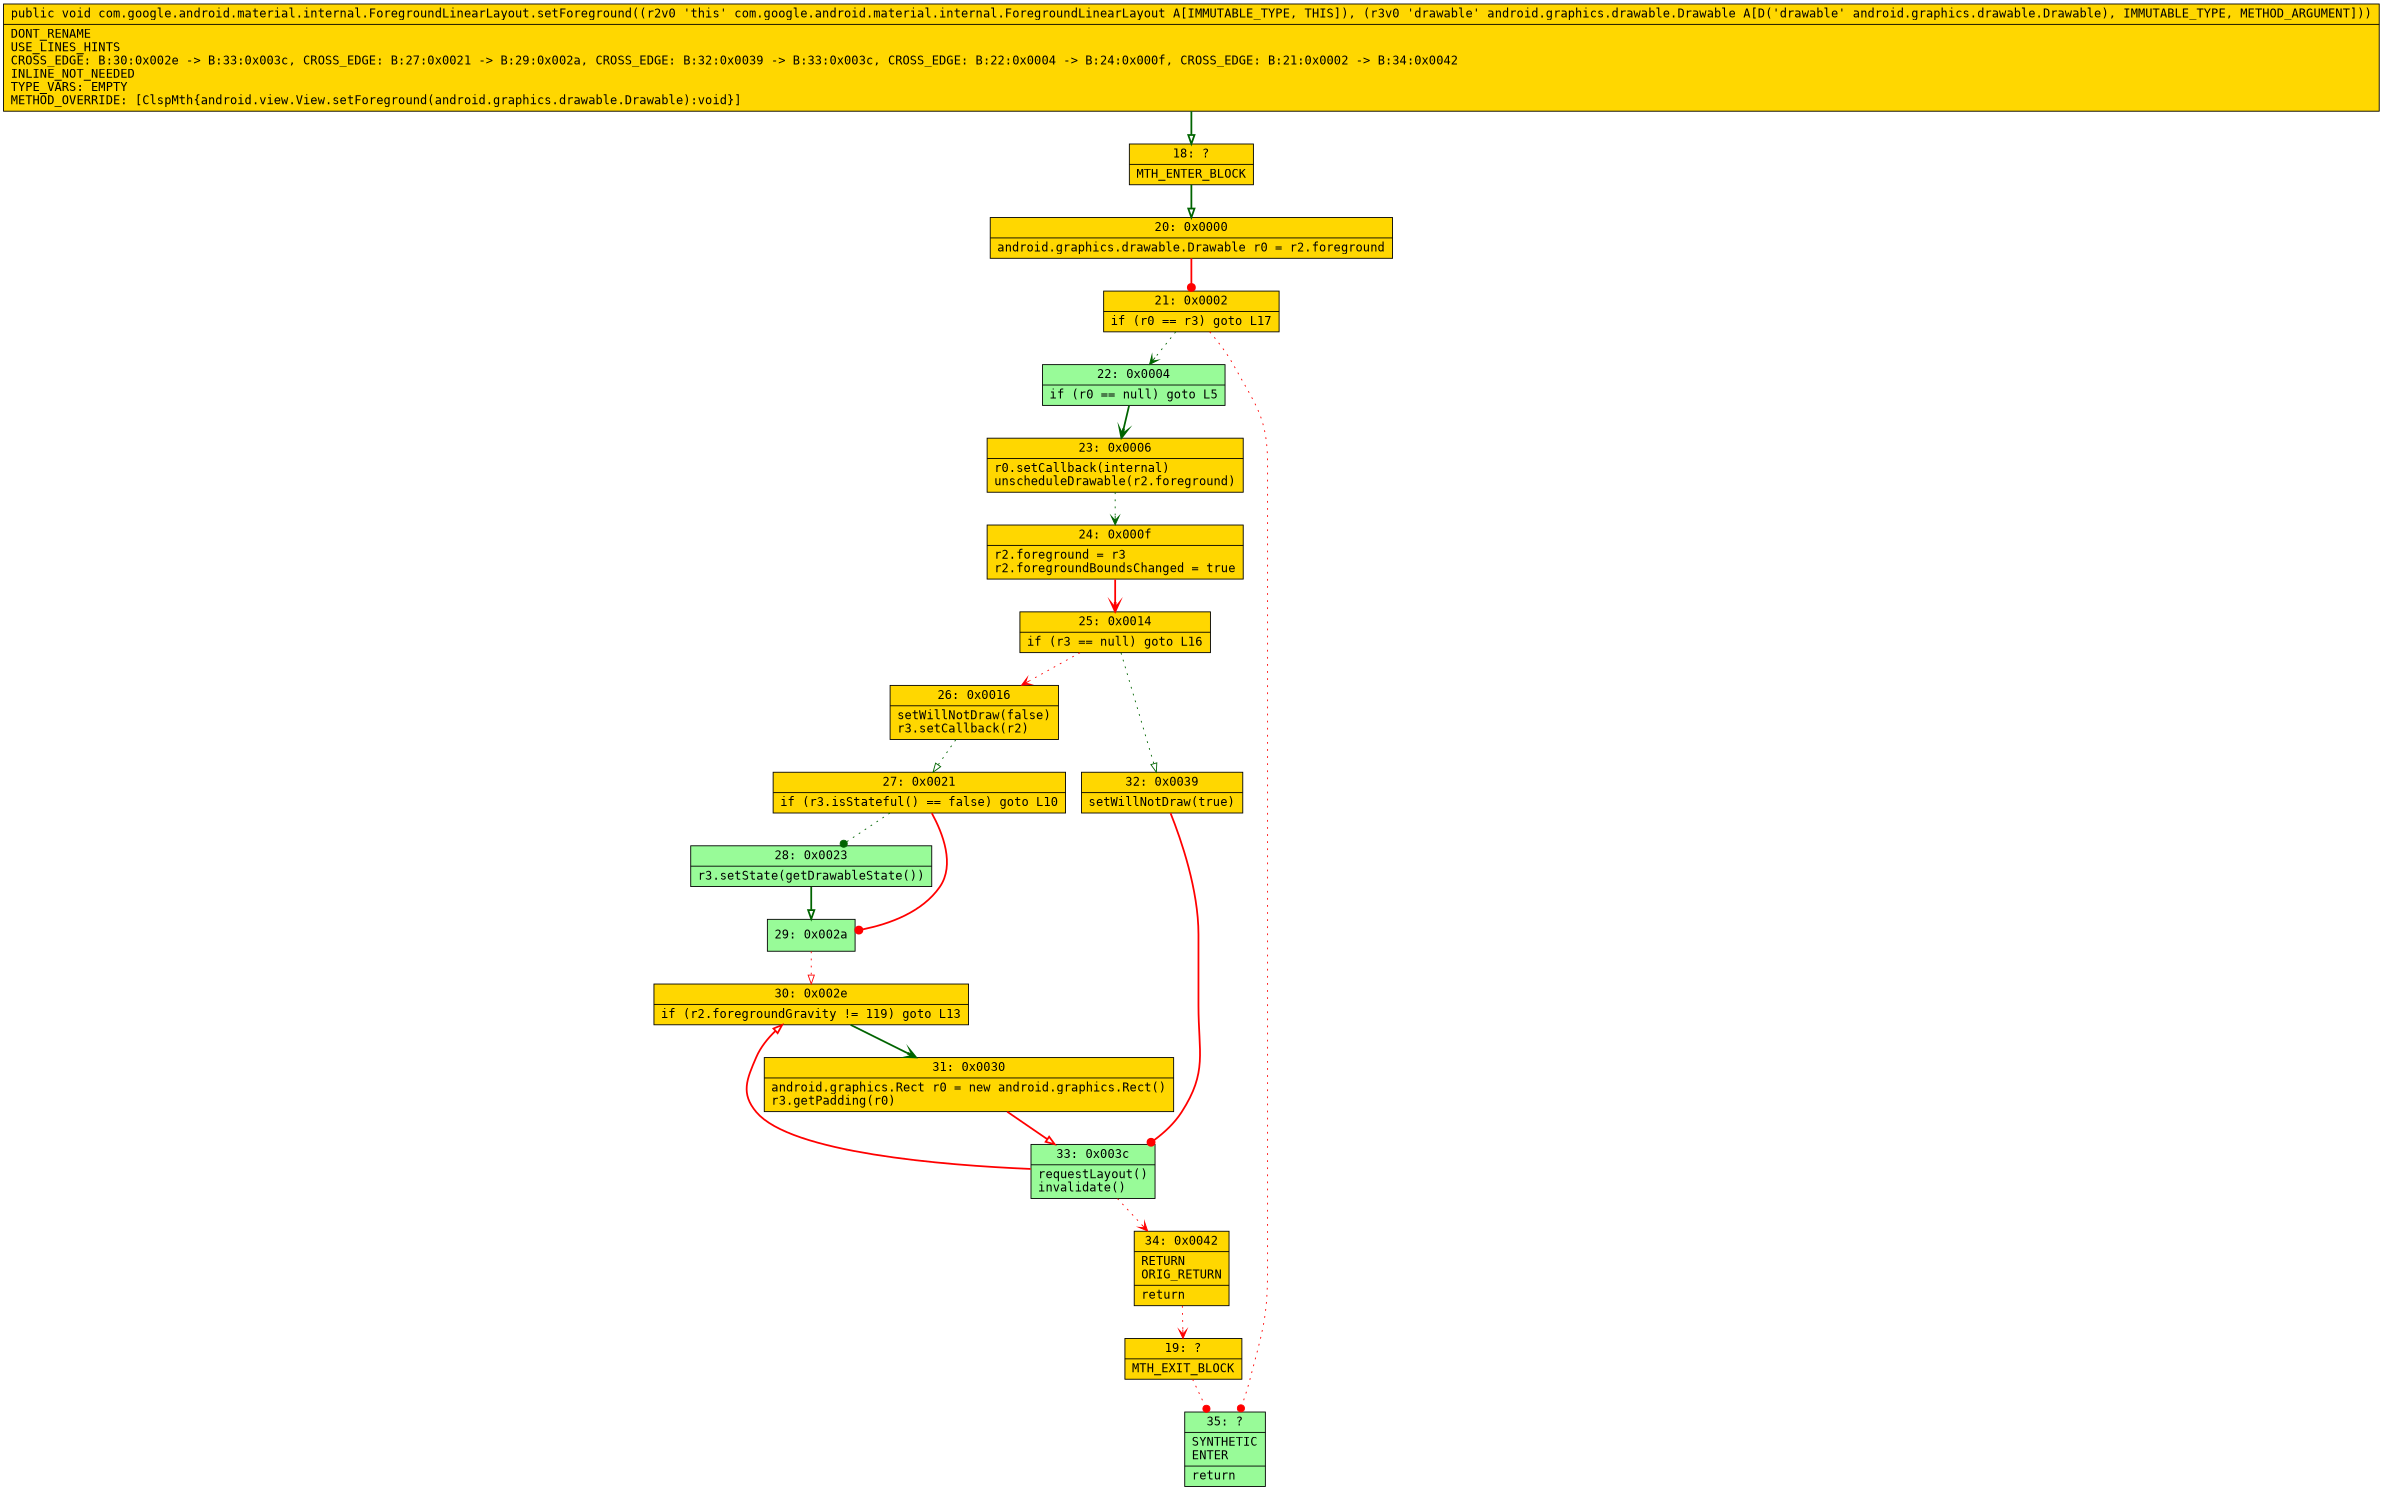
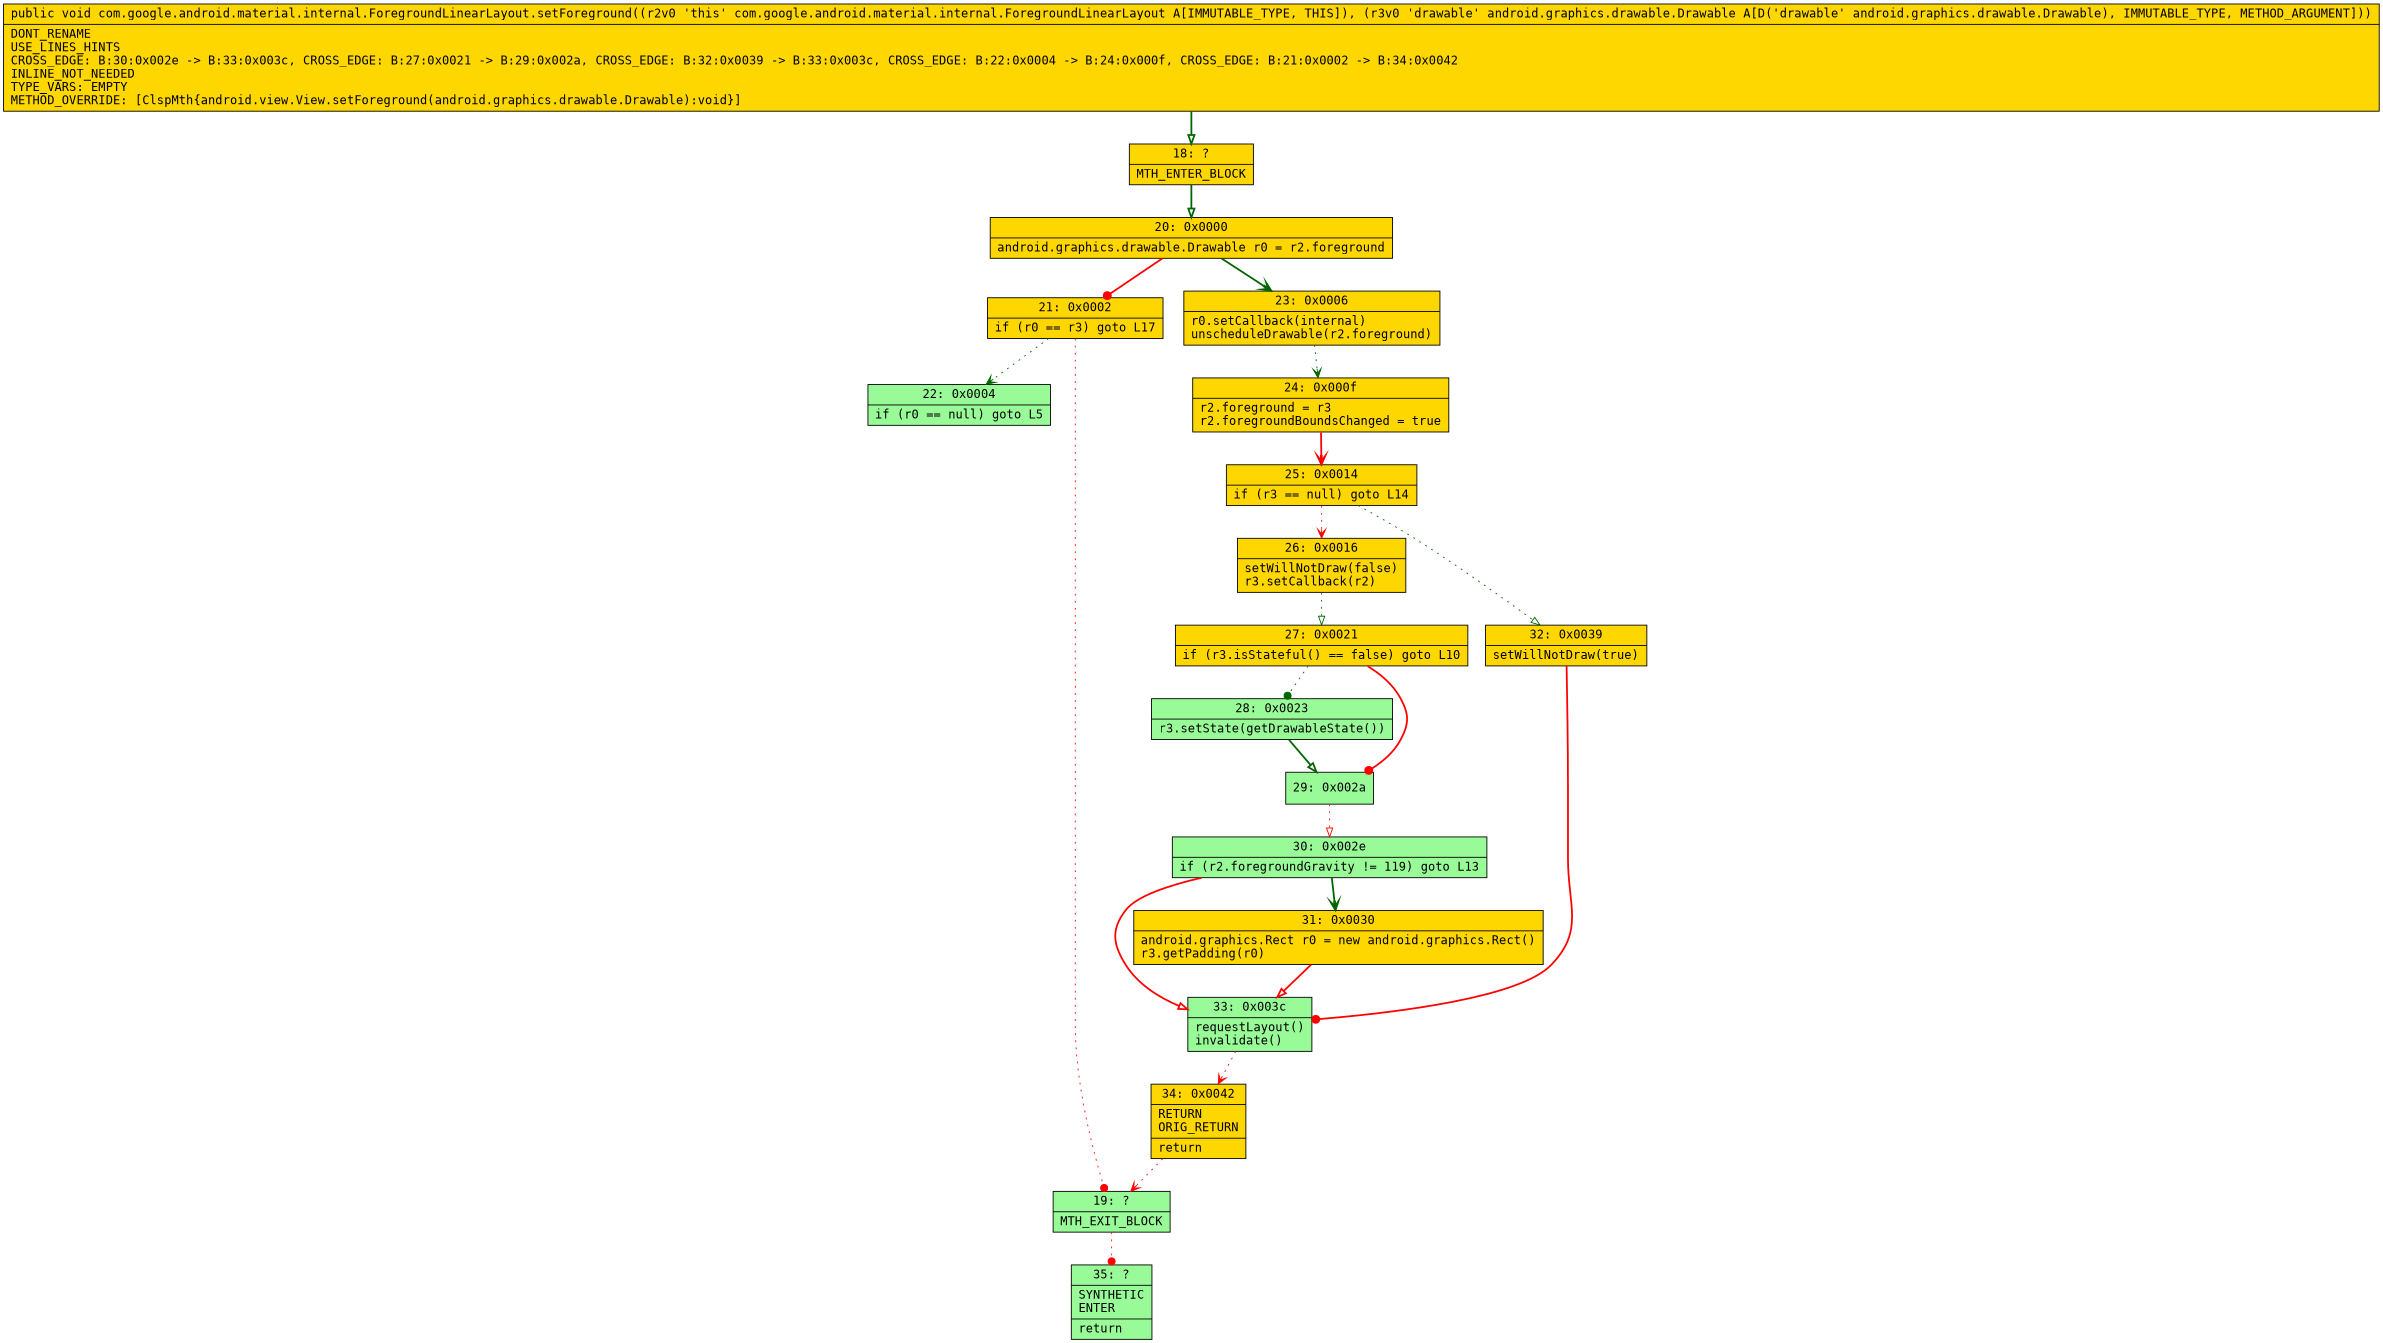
(1126, 418) -> (1243, 272)
(1115, 642) -> (1322, 495)
(1268, 862) -> (1075, 763)
(811, 1004) -> (1330, 857)
(844, 1149) -> (1116, 930)
(1183, 1359) -> (1112, 1212)
